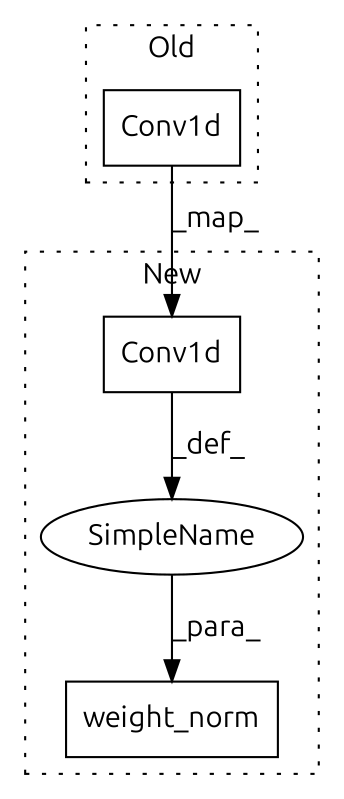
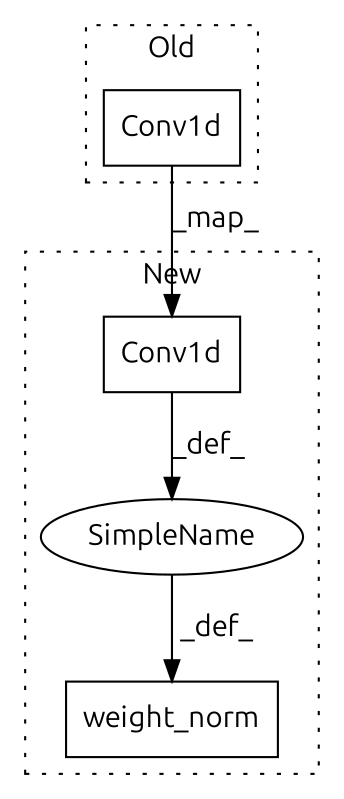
(217, 628) -> (217, 628)
